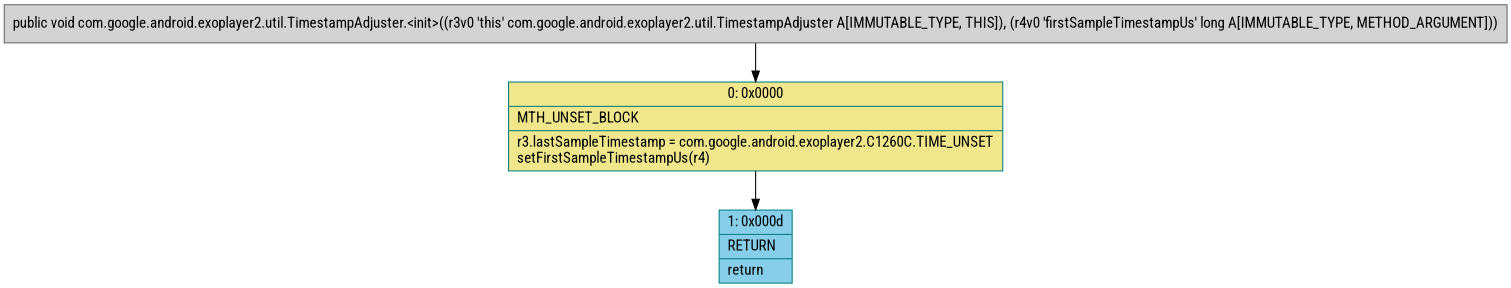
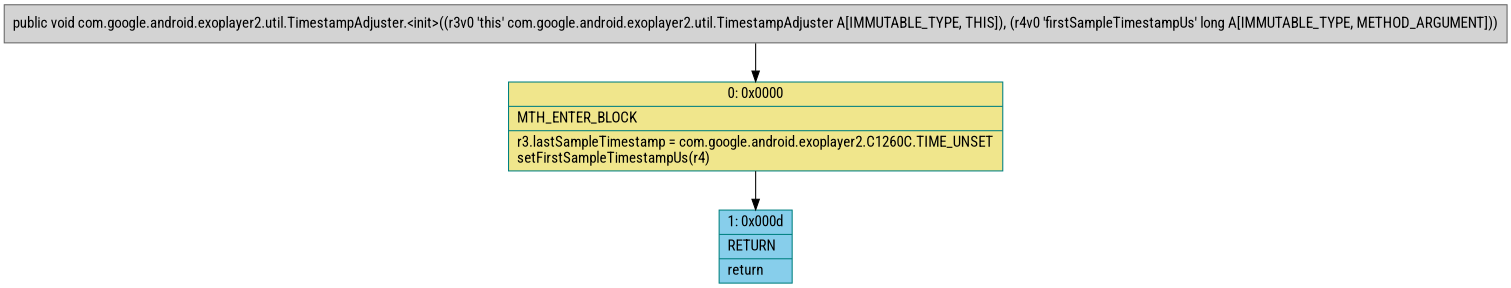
(578, 118) -> (577, 118)
